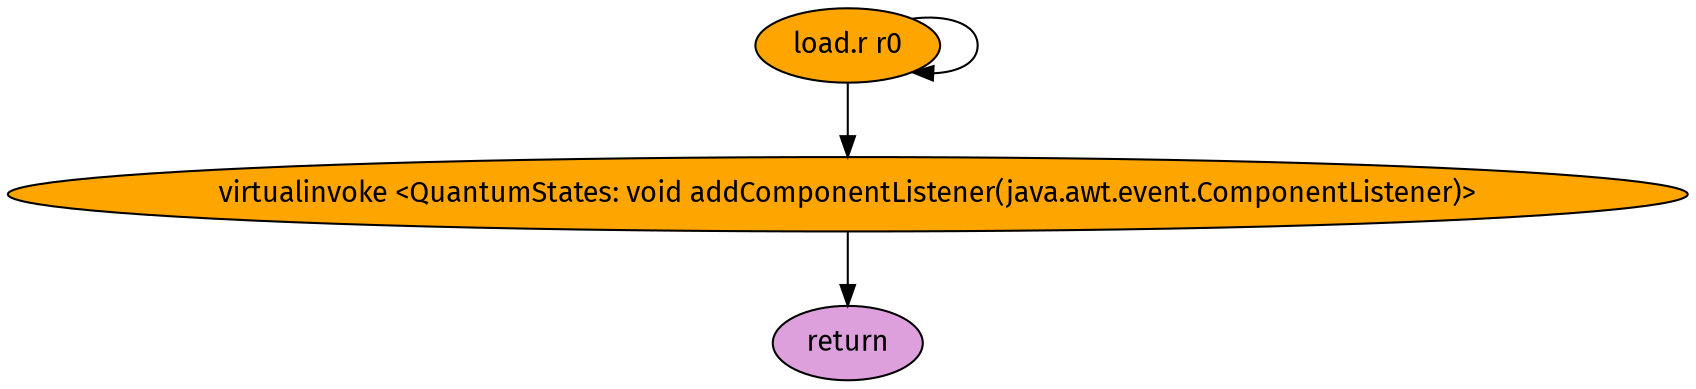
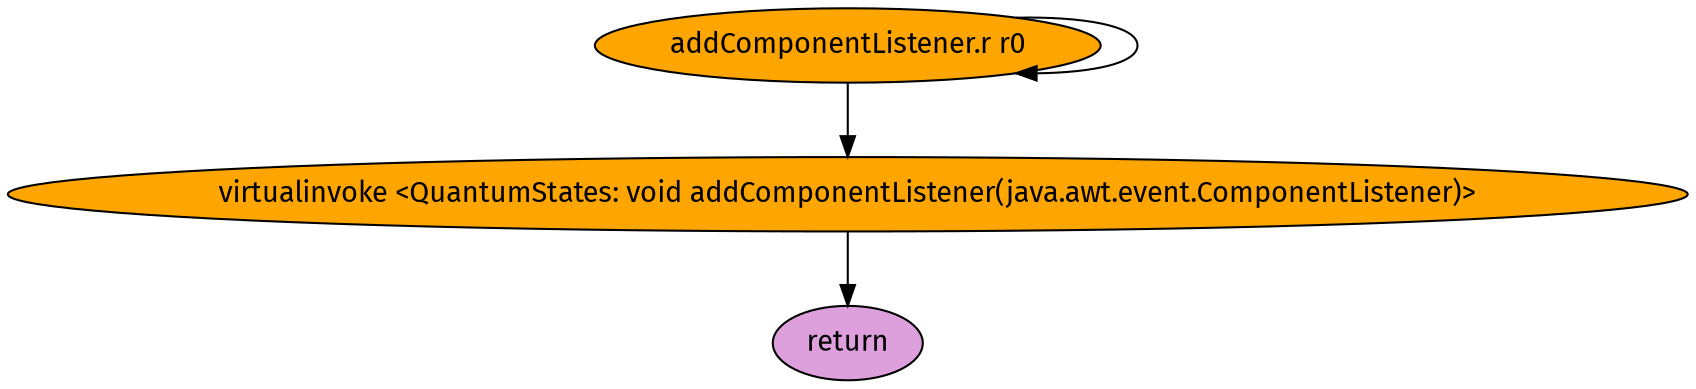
(848, 45) -> (848, 45)
